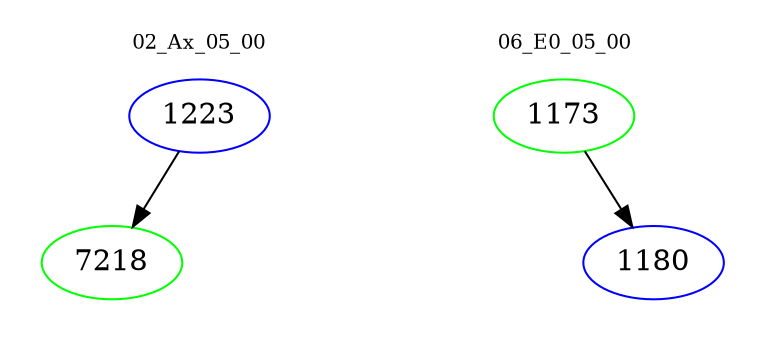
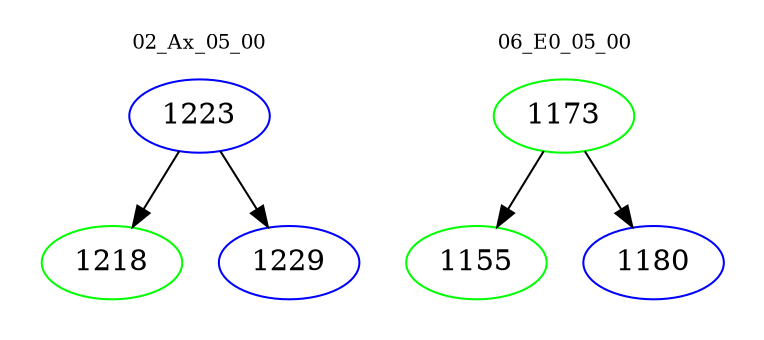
(112, 263) -> (112, 263)
none -> (289, 263)
none -> (476, 263)
